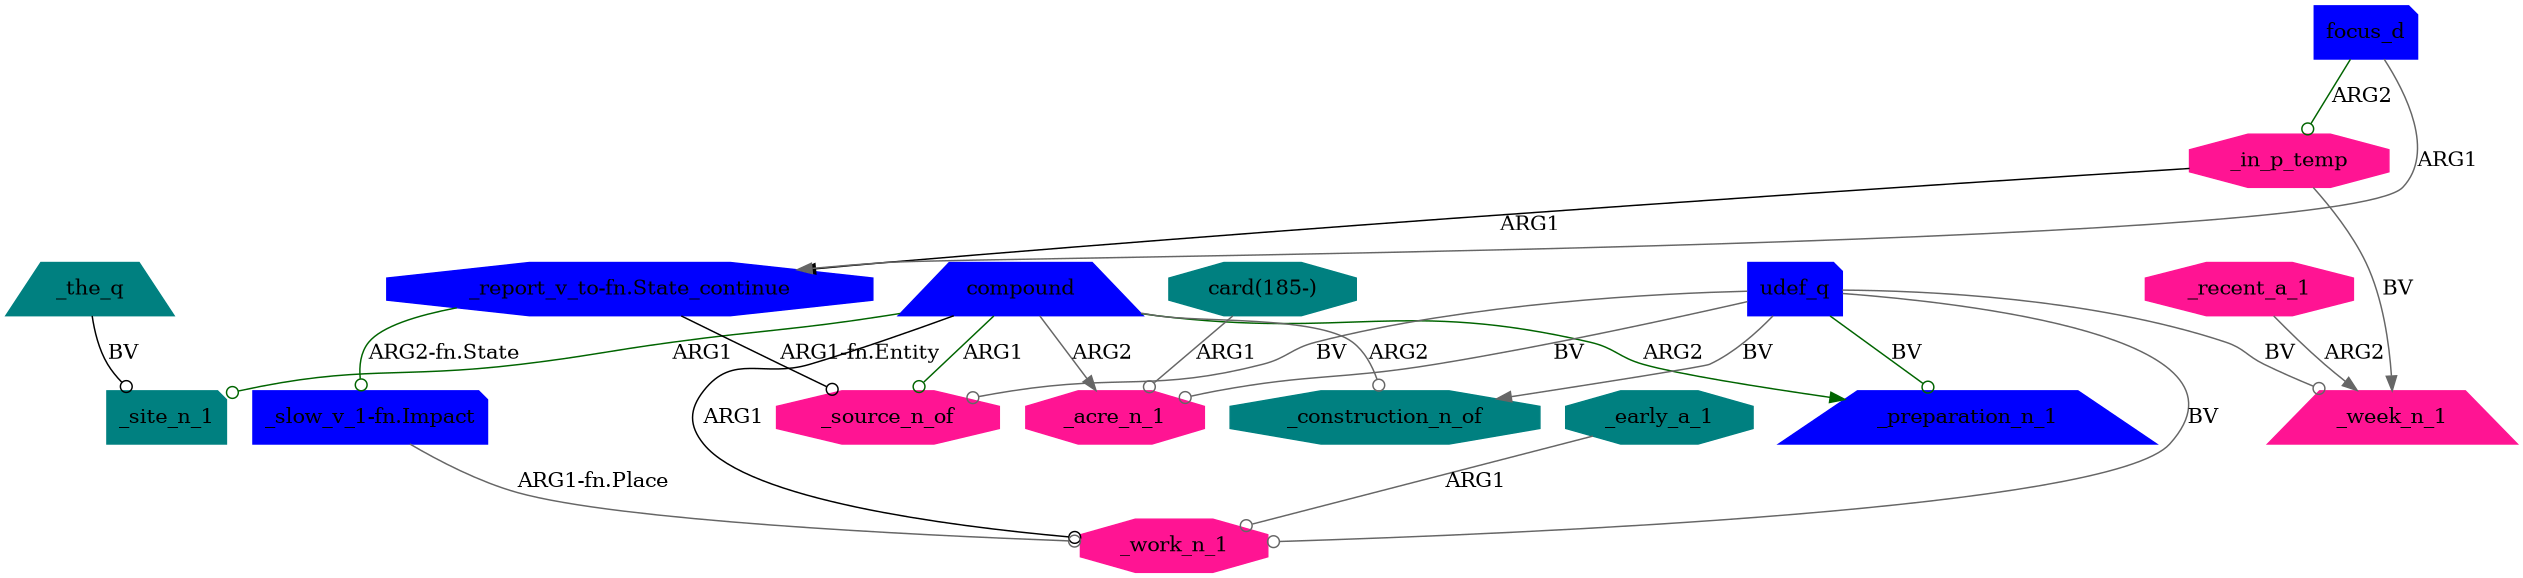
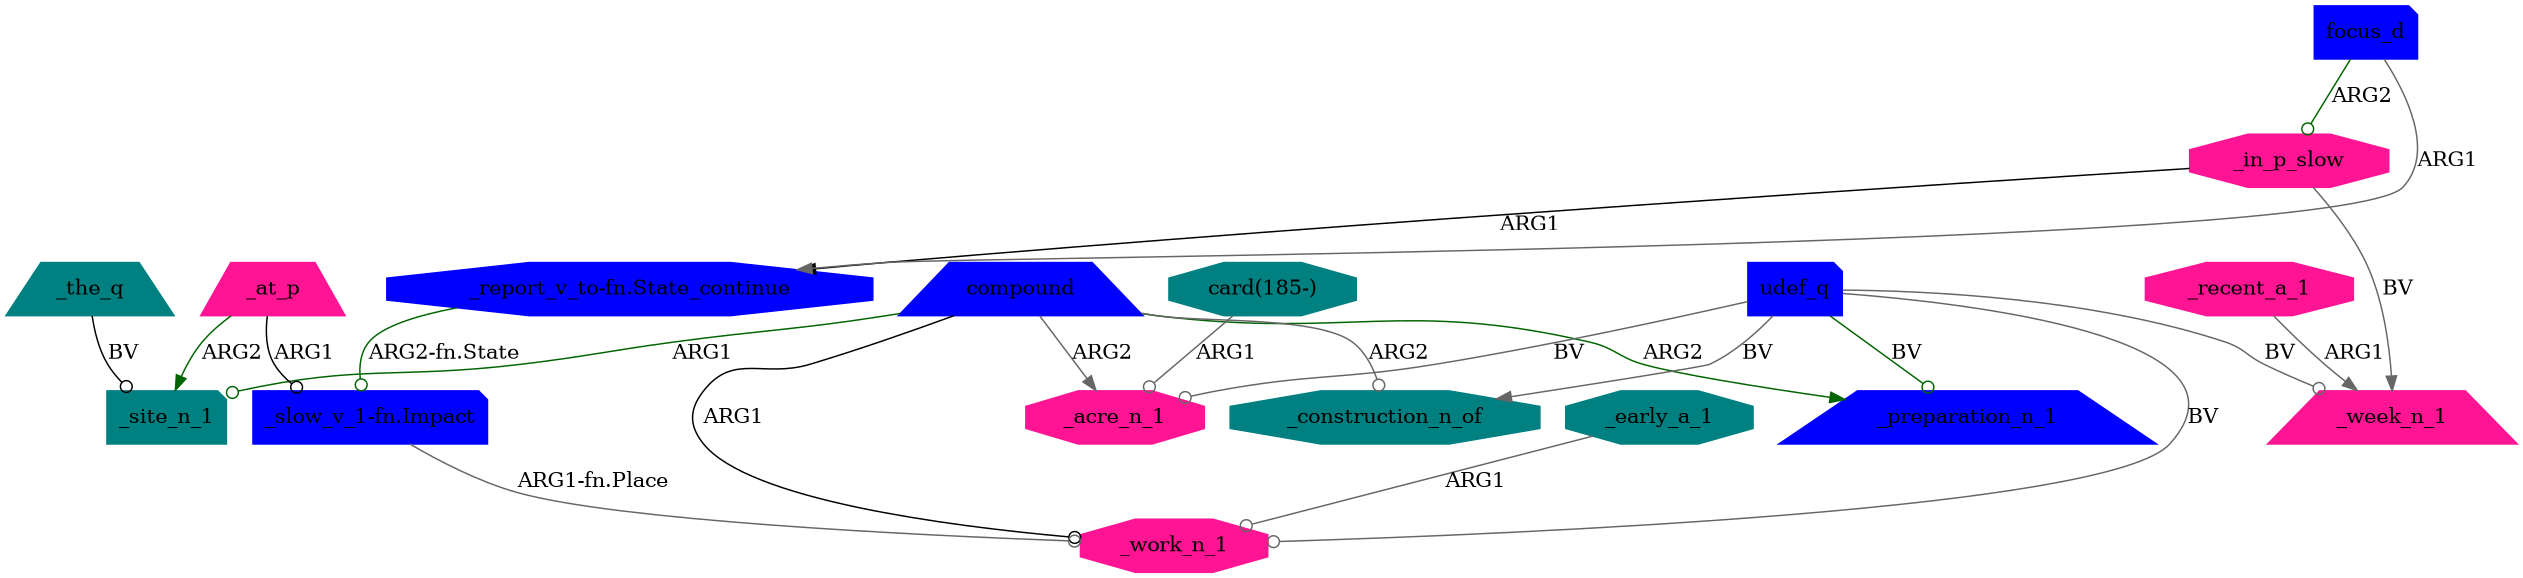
(2289, 161) -> (2289, 161)
none -> (273, 289)
(2355, 353) -> (2355, 353)
(888, 417) -> none
